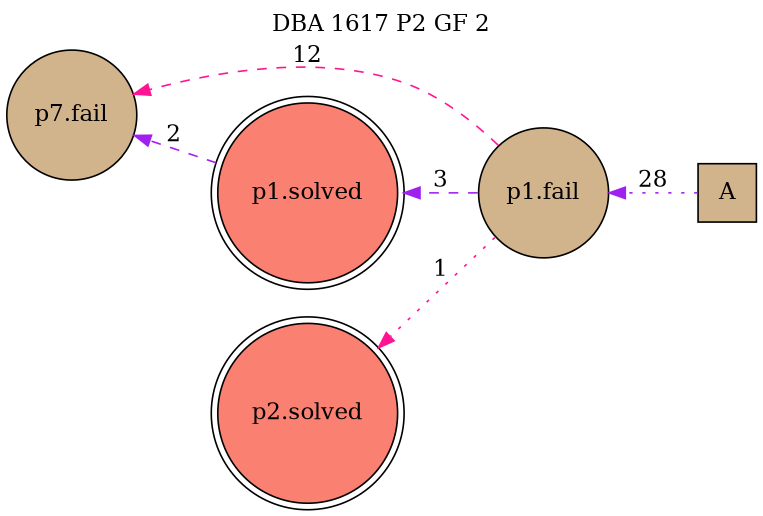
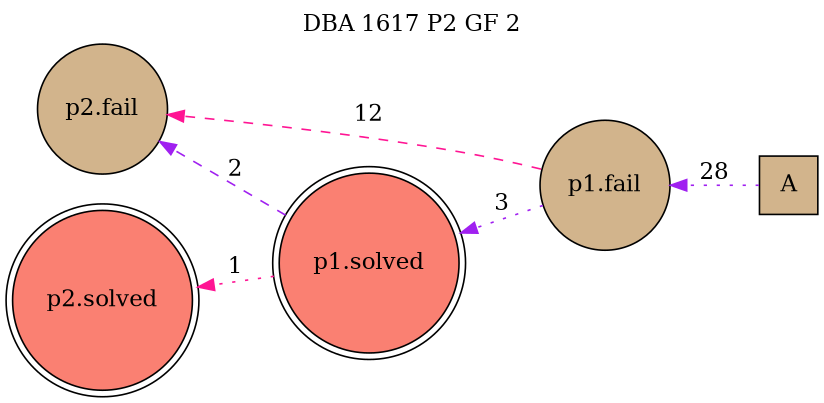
(72, 115) -> (103, 109)
(449, 193) -> (510, 217)
(443, 287) -> (244, 281)
